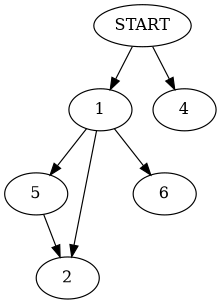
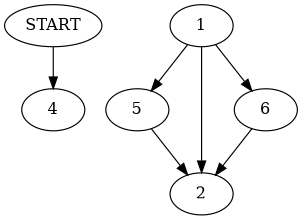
(124, 63) -> none
none -> (237, 147)
